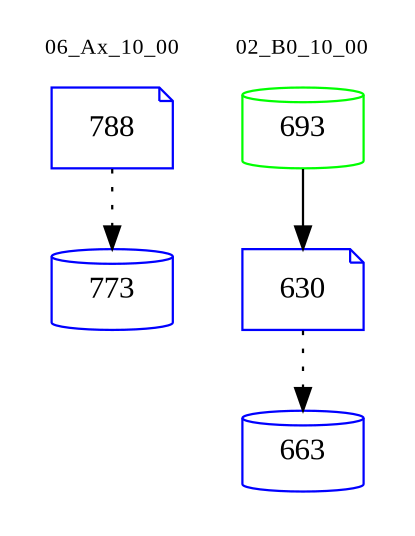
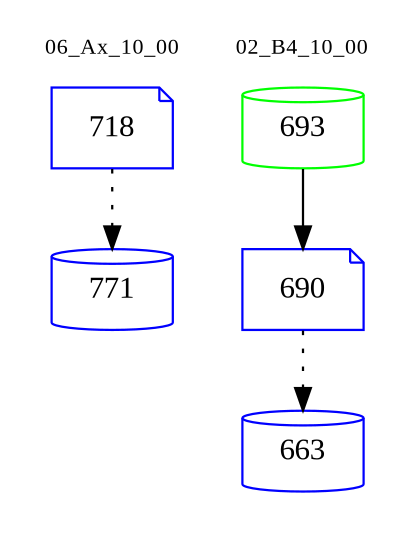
(303, 48) -> (303, 48)
(112, 128) -> (112, 128)
(112, 290) -> (112, 290)
(303, 290) -> (303, 290)
